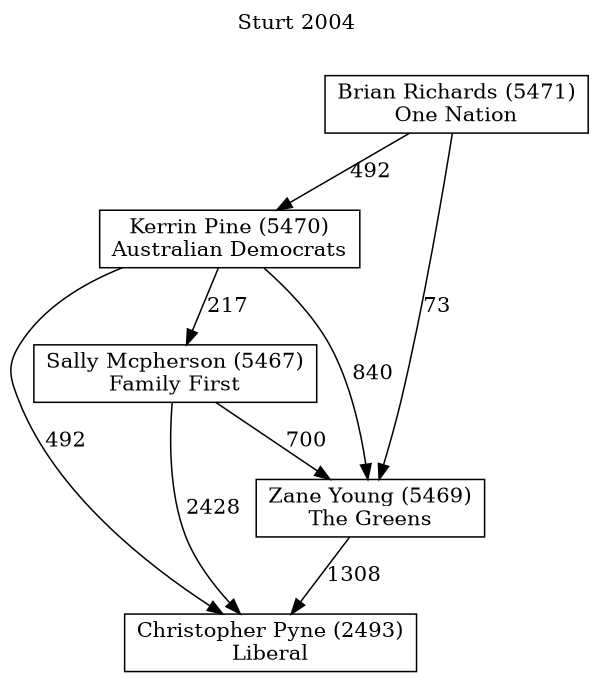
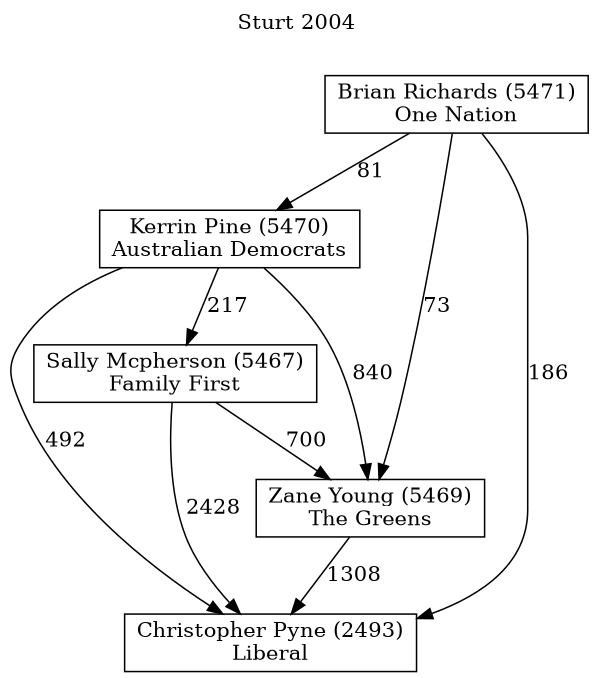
(371, 172) -> (371, 172)
none -> (528, 391)
